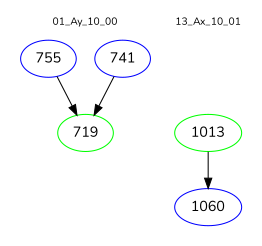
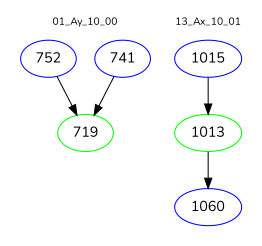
(48, 59) -> (48, 59)
none -> (208, 59)
